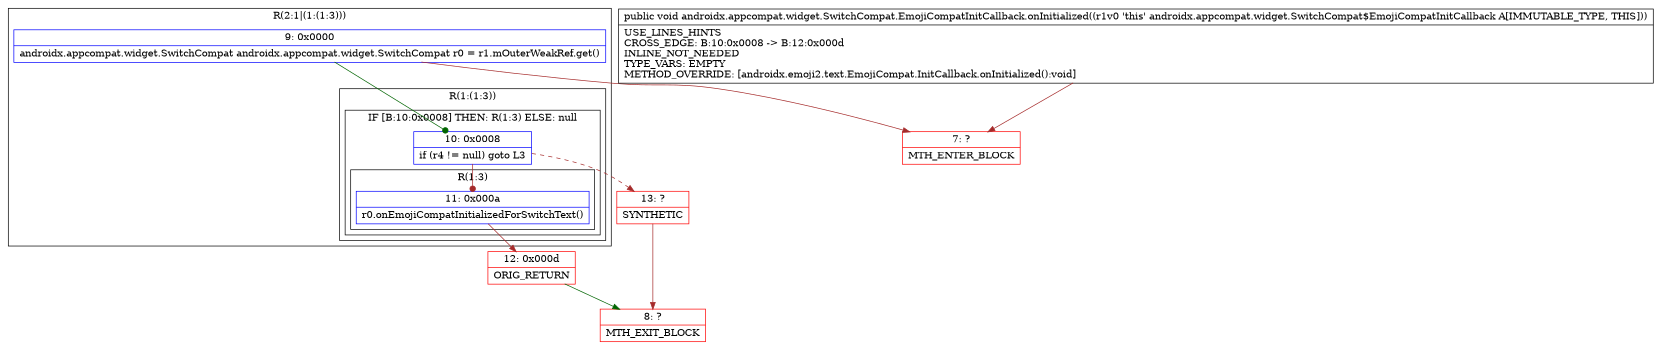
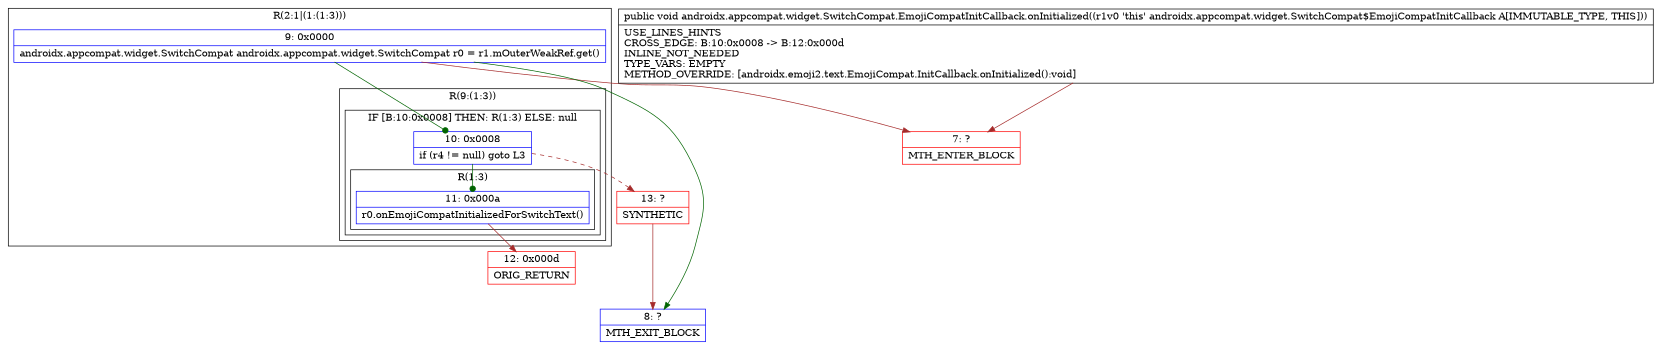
(473, 97) -> (473, 97)
(473, 175) -> (473, 175)
(589, 295) -> (662, 122)
(653, 325) -> (653, 325)
